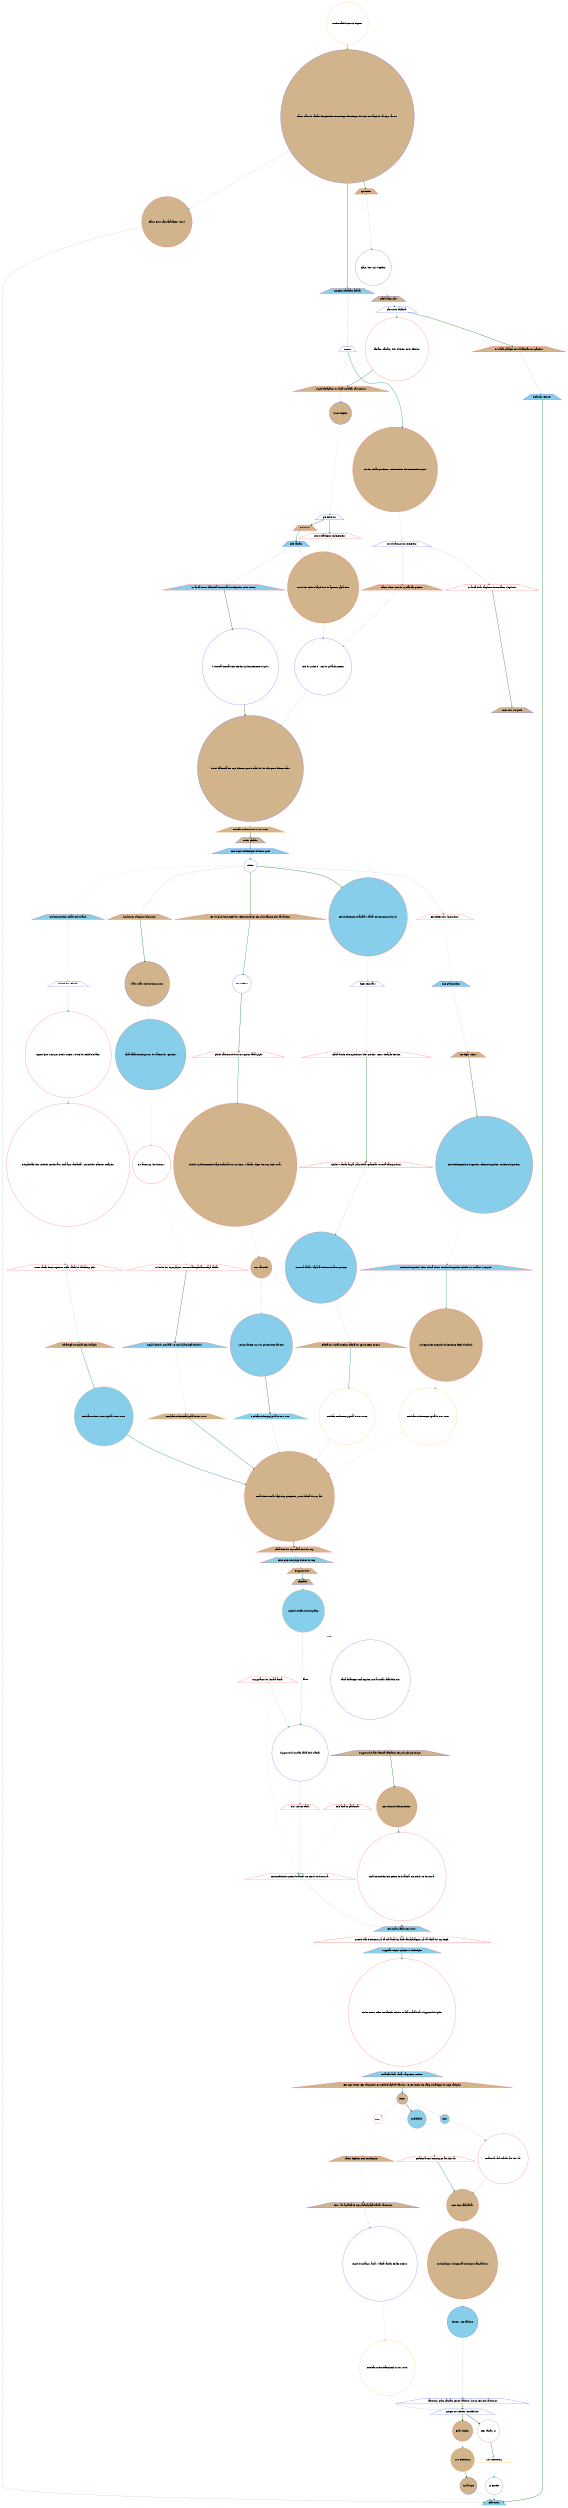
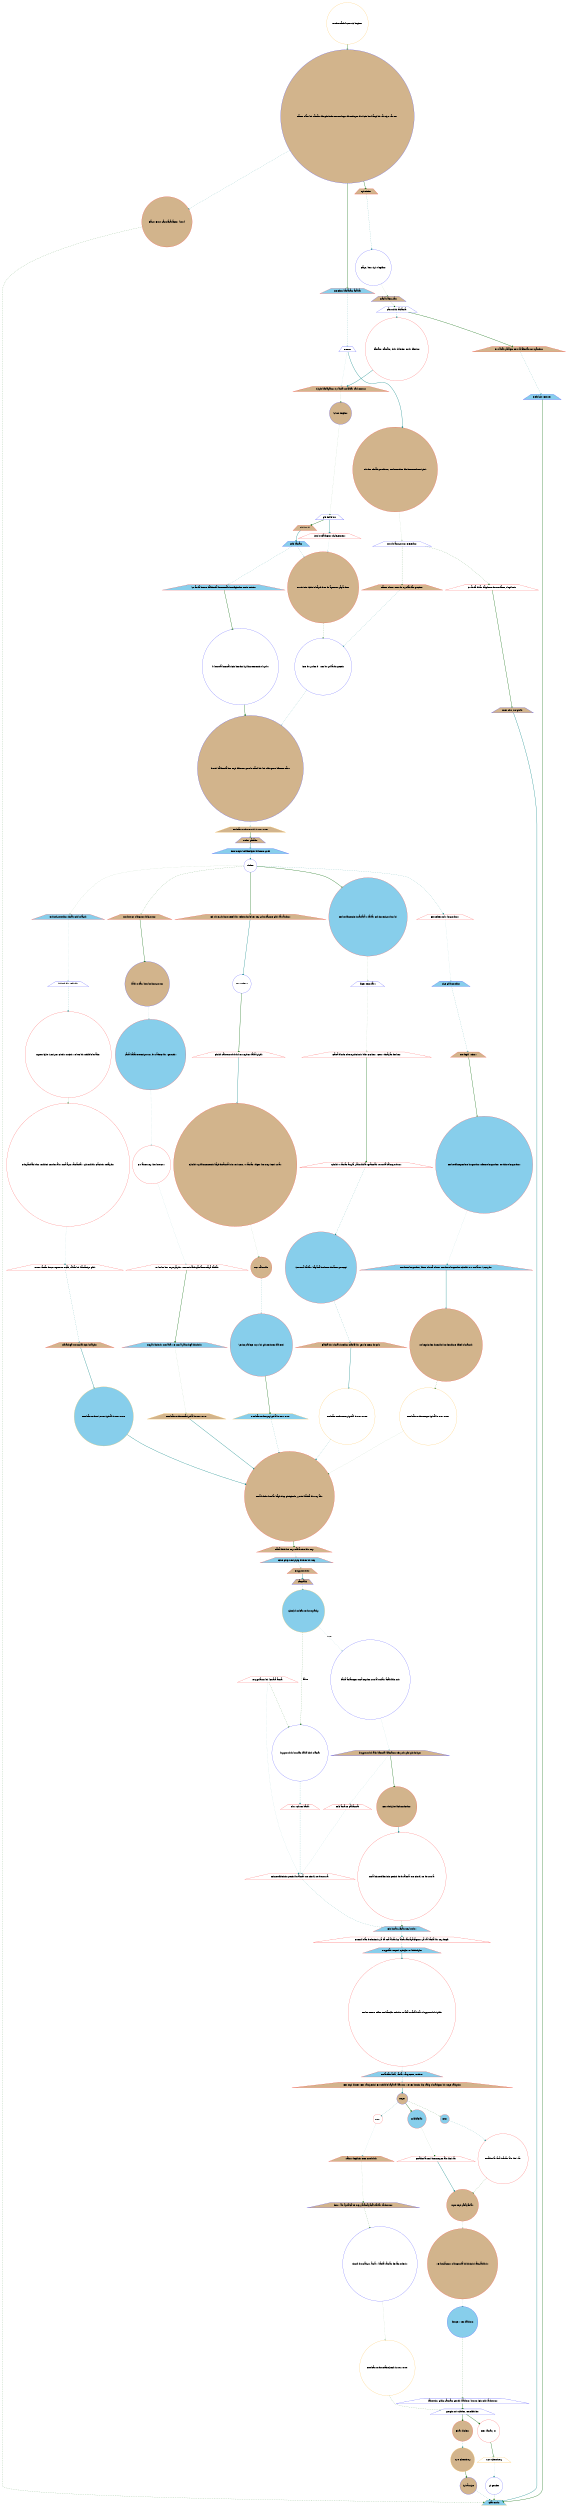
none -> (537, 1617)
(361, 2159) -> (361, 2159)
